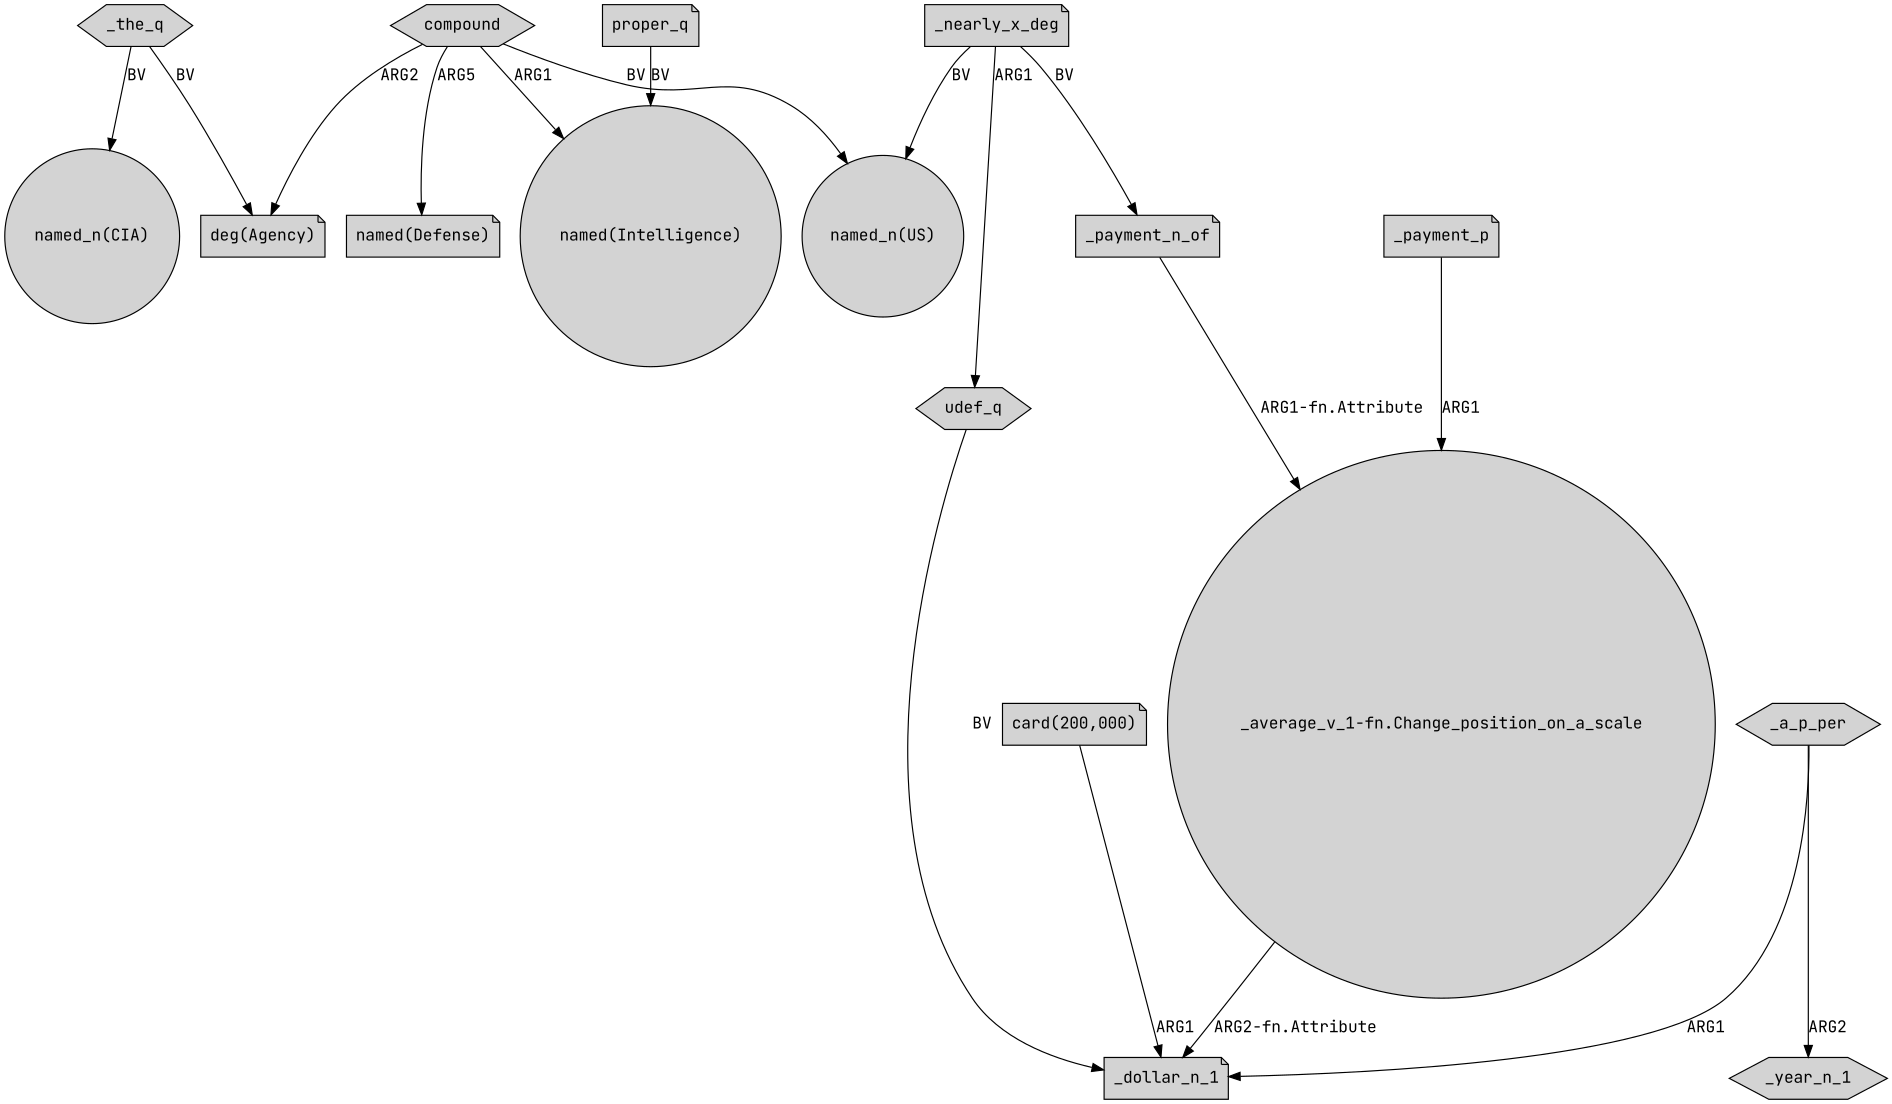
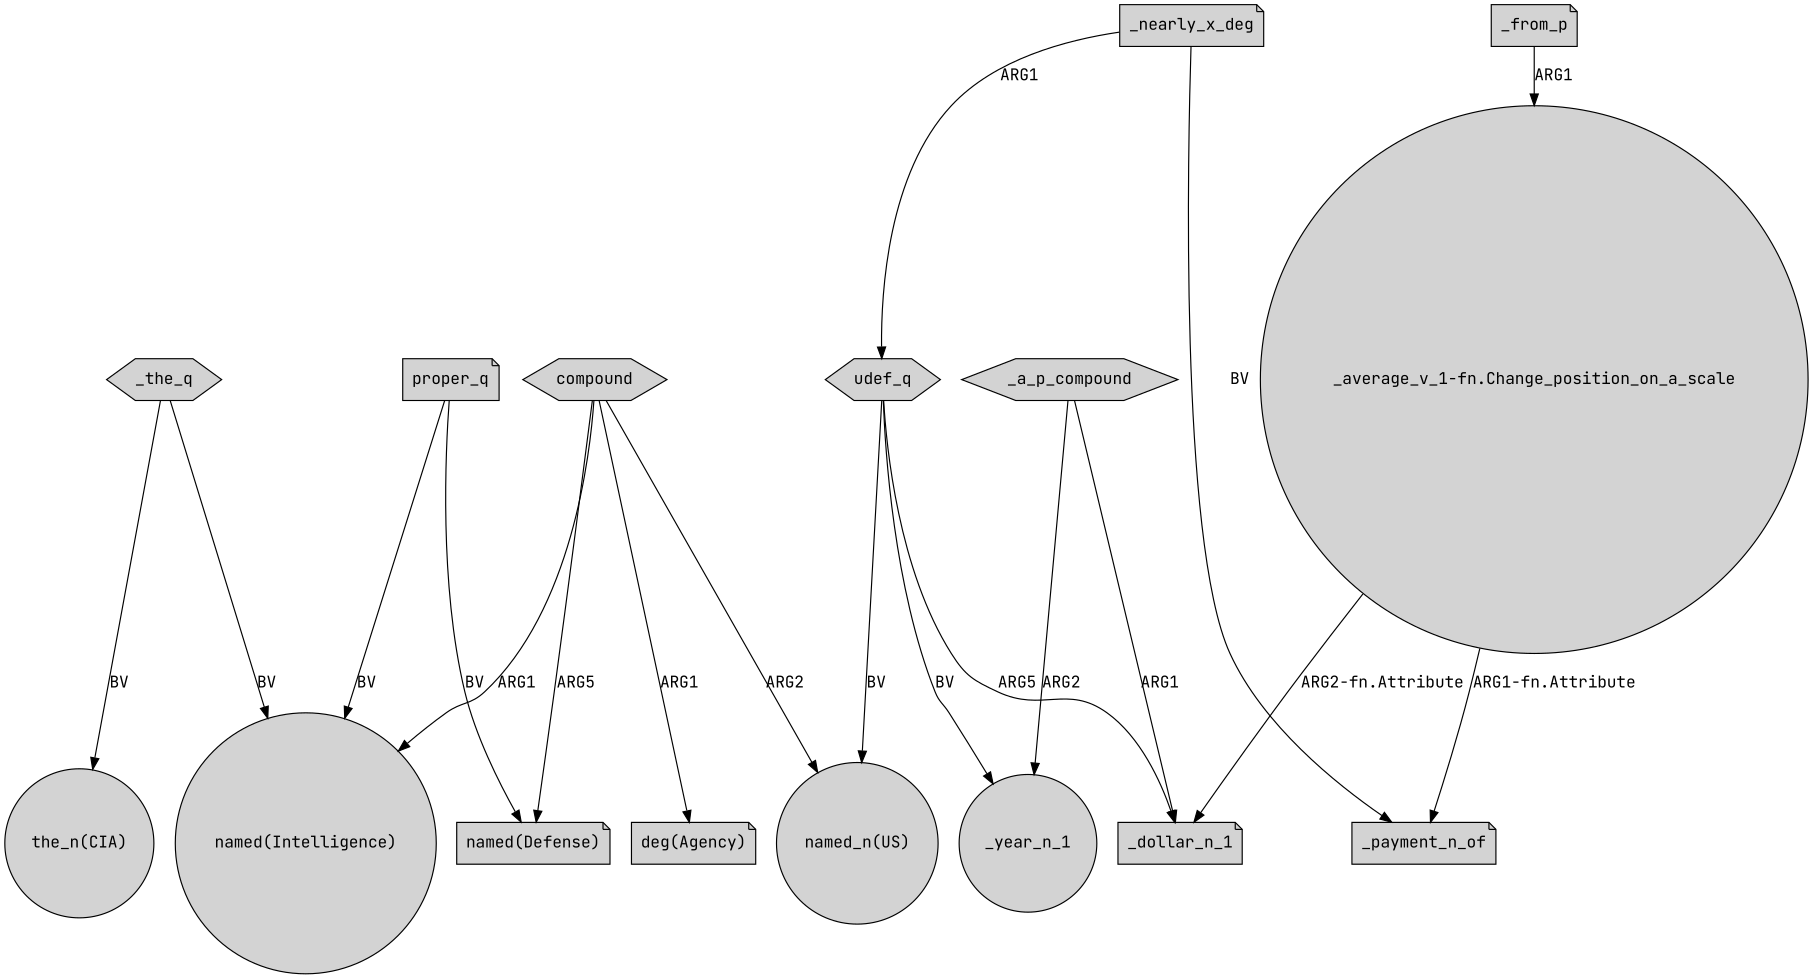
(400, 76) -> (680, 683)
(636, 76) -> (785, 683)
(935, 94) -> (872, 576)
(201, 124) -> (217, 554)
(92, 236) -> (79, 843)
(1441, 236) -> (1534, 26)
(1227, 368) -> (1459, 730)
none -> (907, 596)
none -> (451, 612)
(982, 724) -> (1018, 683)
(1074, 724) -> none
(1808, 724) -> (1070, 380)
(1808, 1078) -> (1028, 843)
